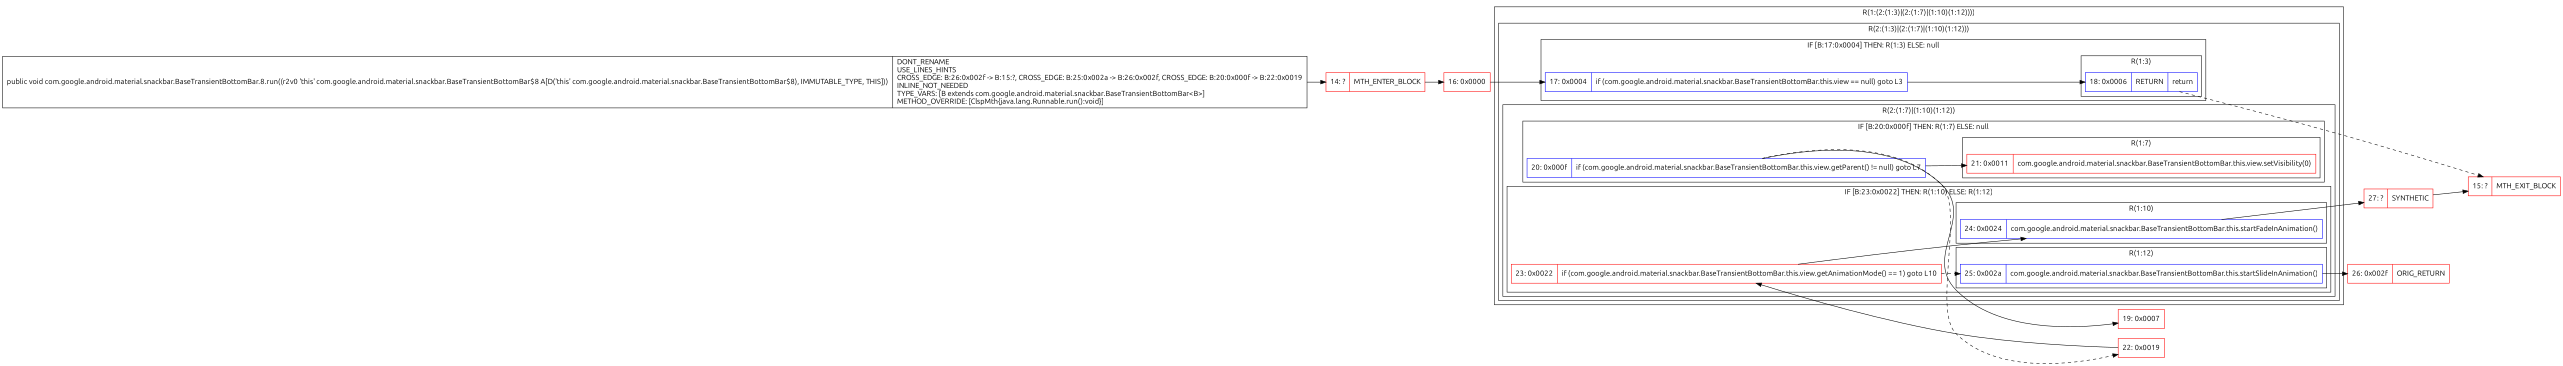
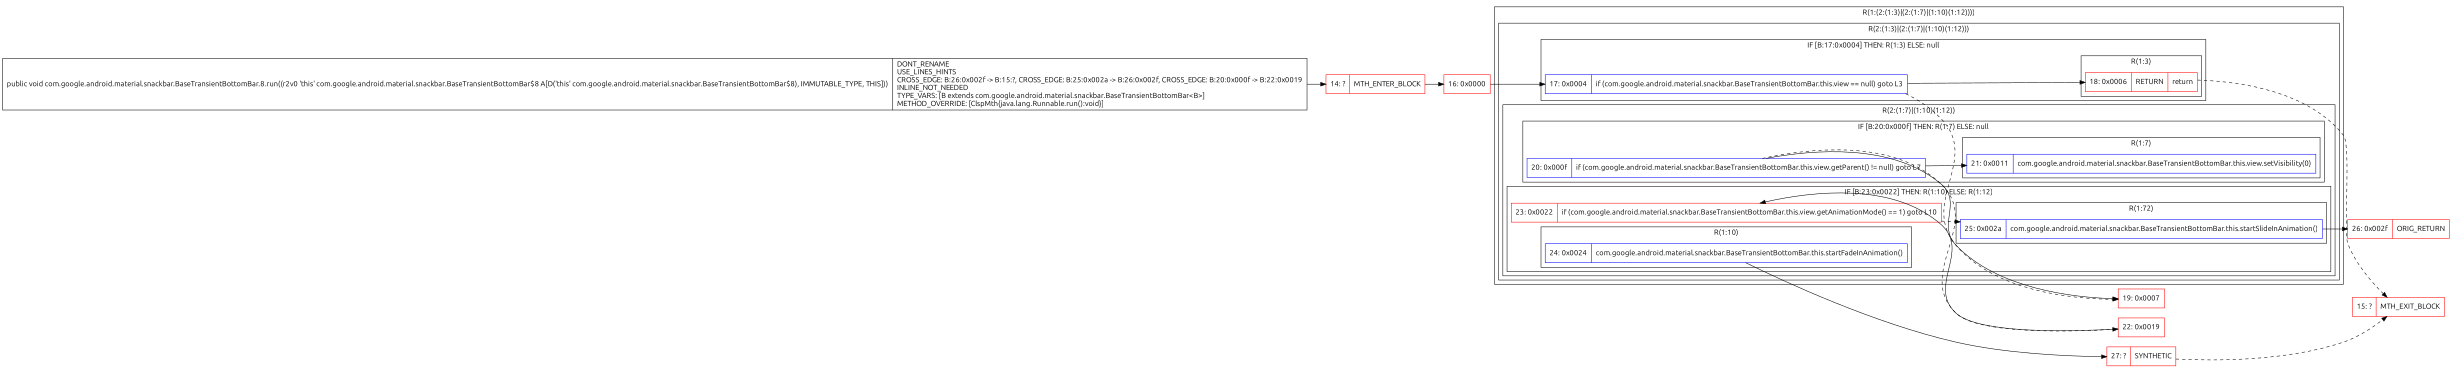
(2141, 82) -> (2141, 82)
(2141, 164) -> (2141, 164)
(2448, 193) -> (2283, 355)
none -> (1944, 210)
(1909, 251) -> none
(2141, 253) -> (2141, 209)
